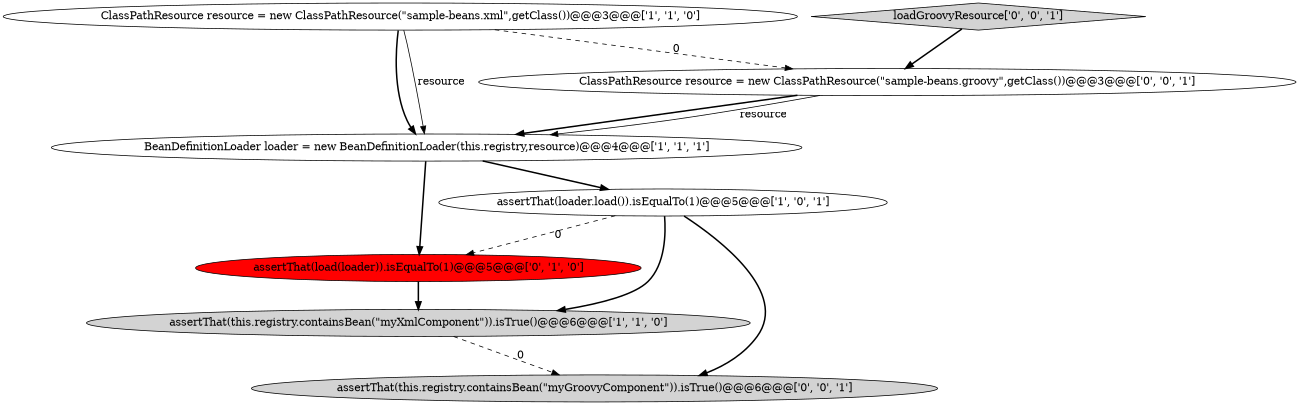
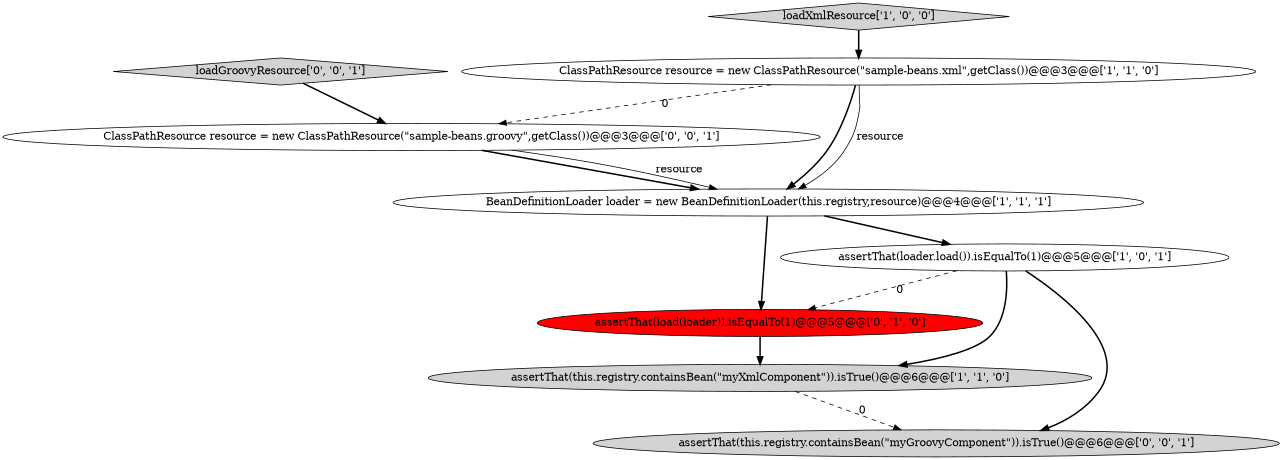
none -> (859, 17)
